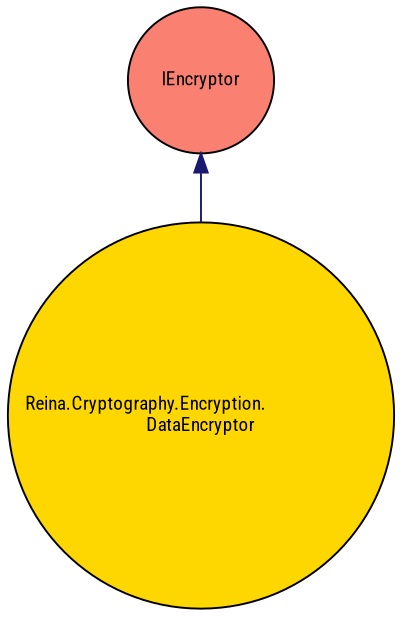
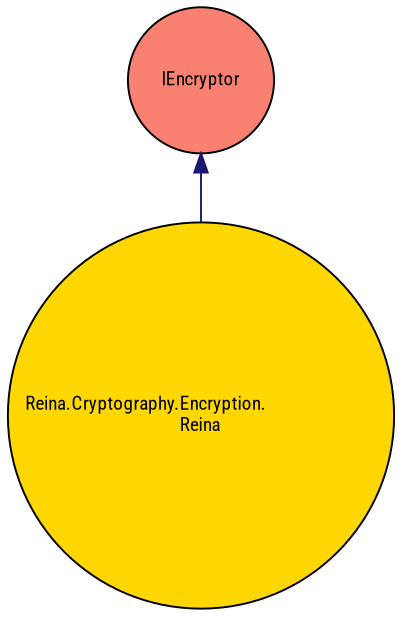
(201, 416) -> (201, 416)
